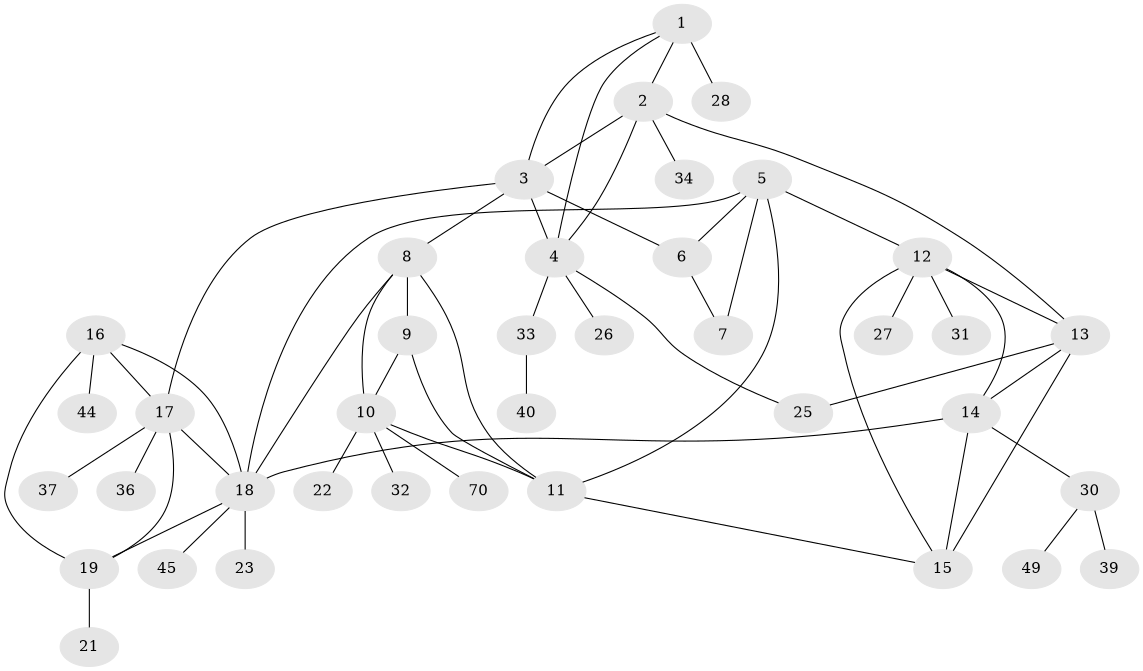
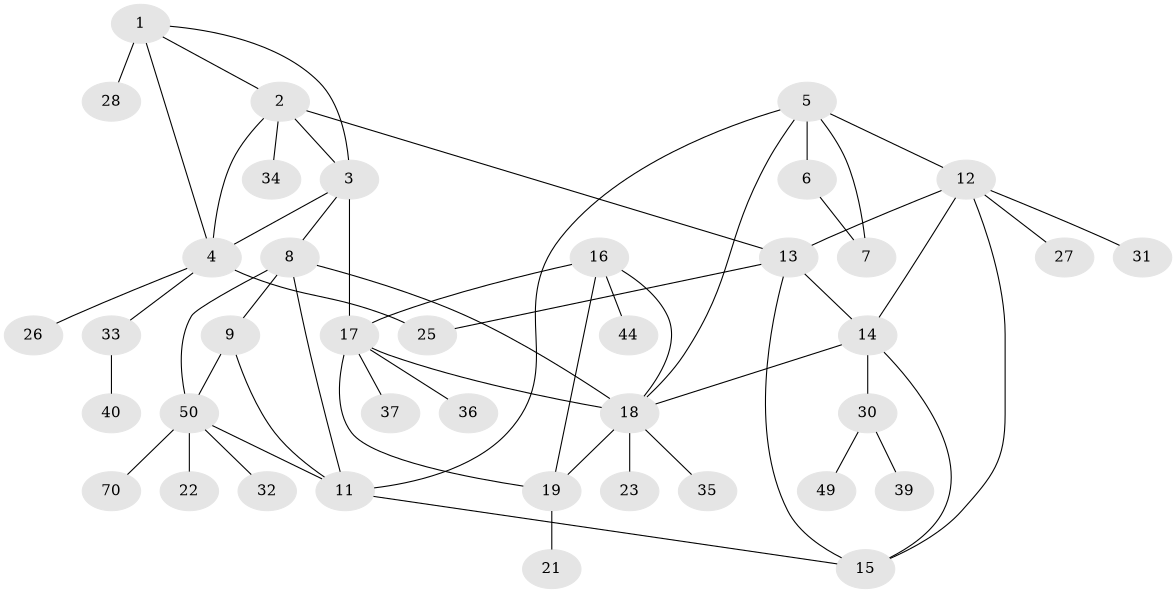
(603, 219) -> none
(366, 413) -> (189, 413)
(167, 569) -> (708, 491)
